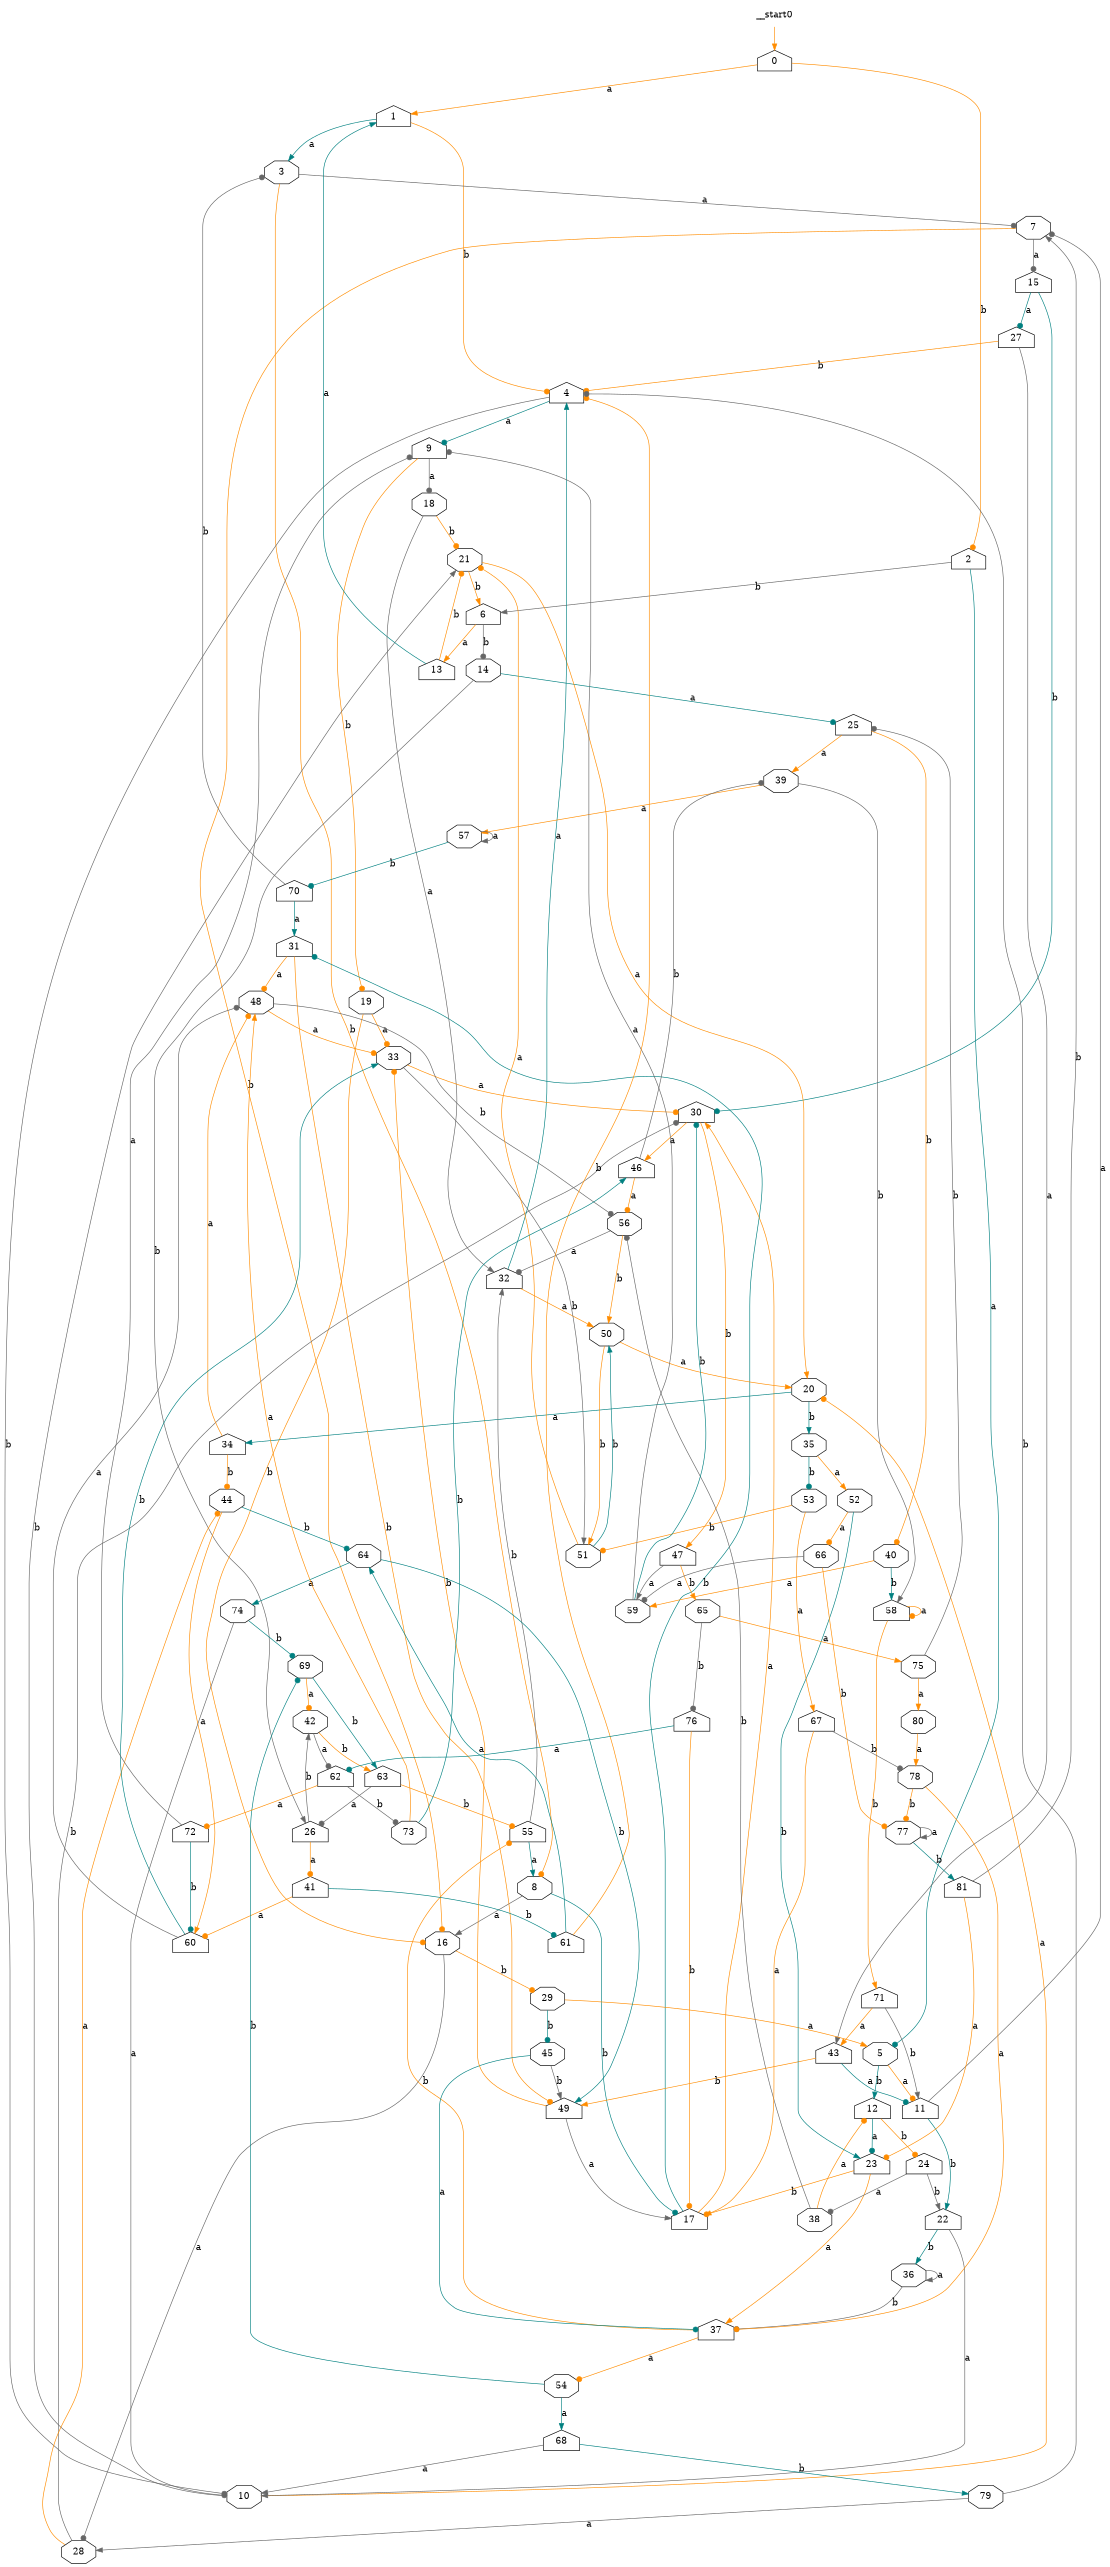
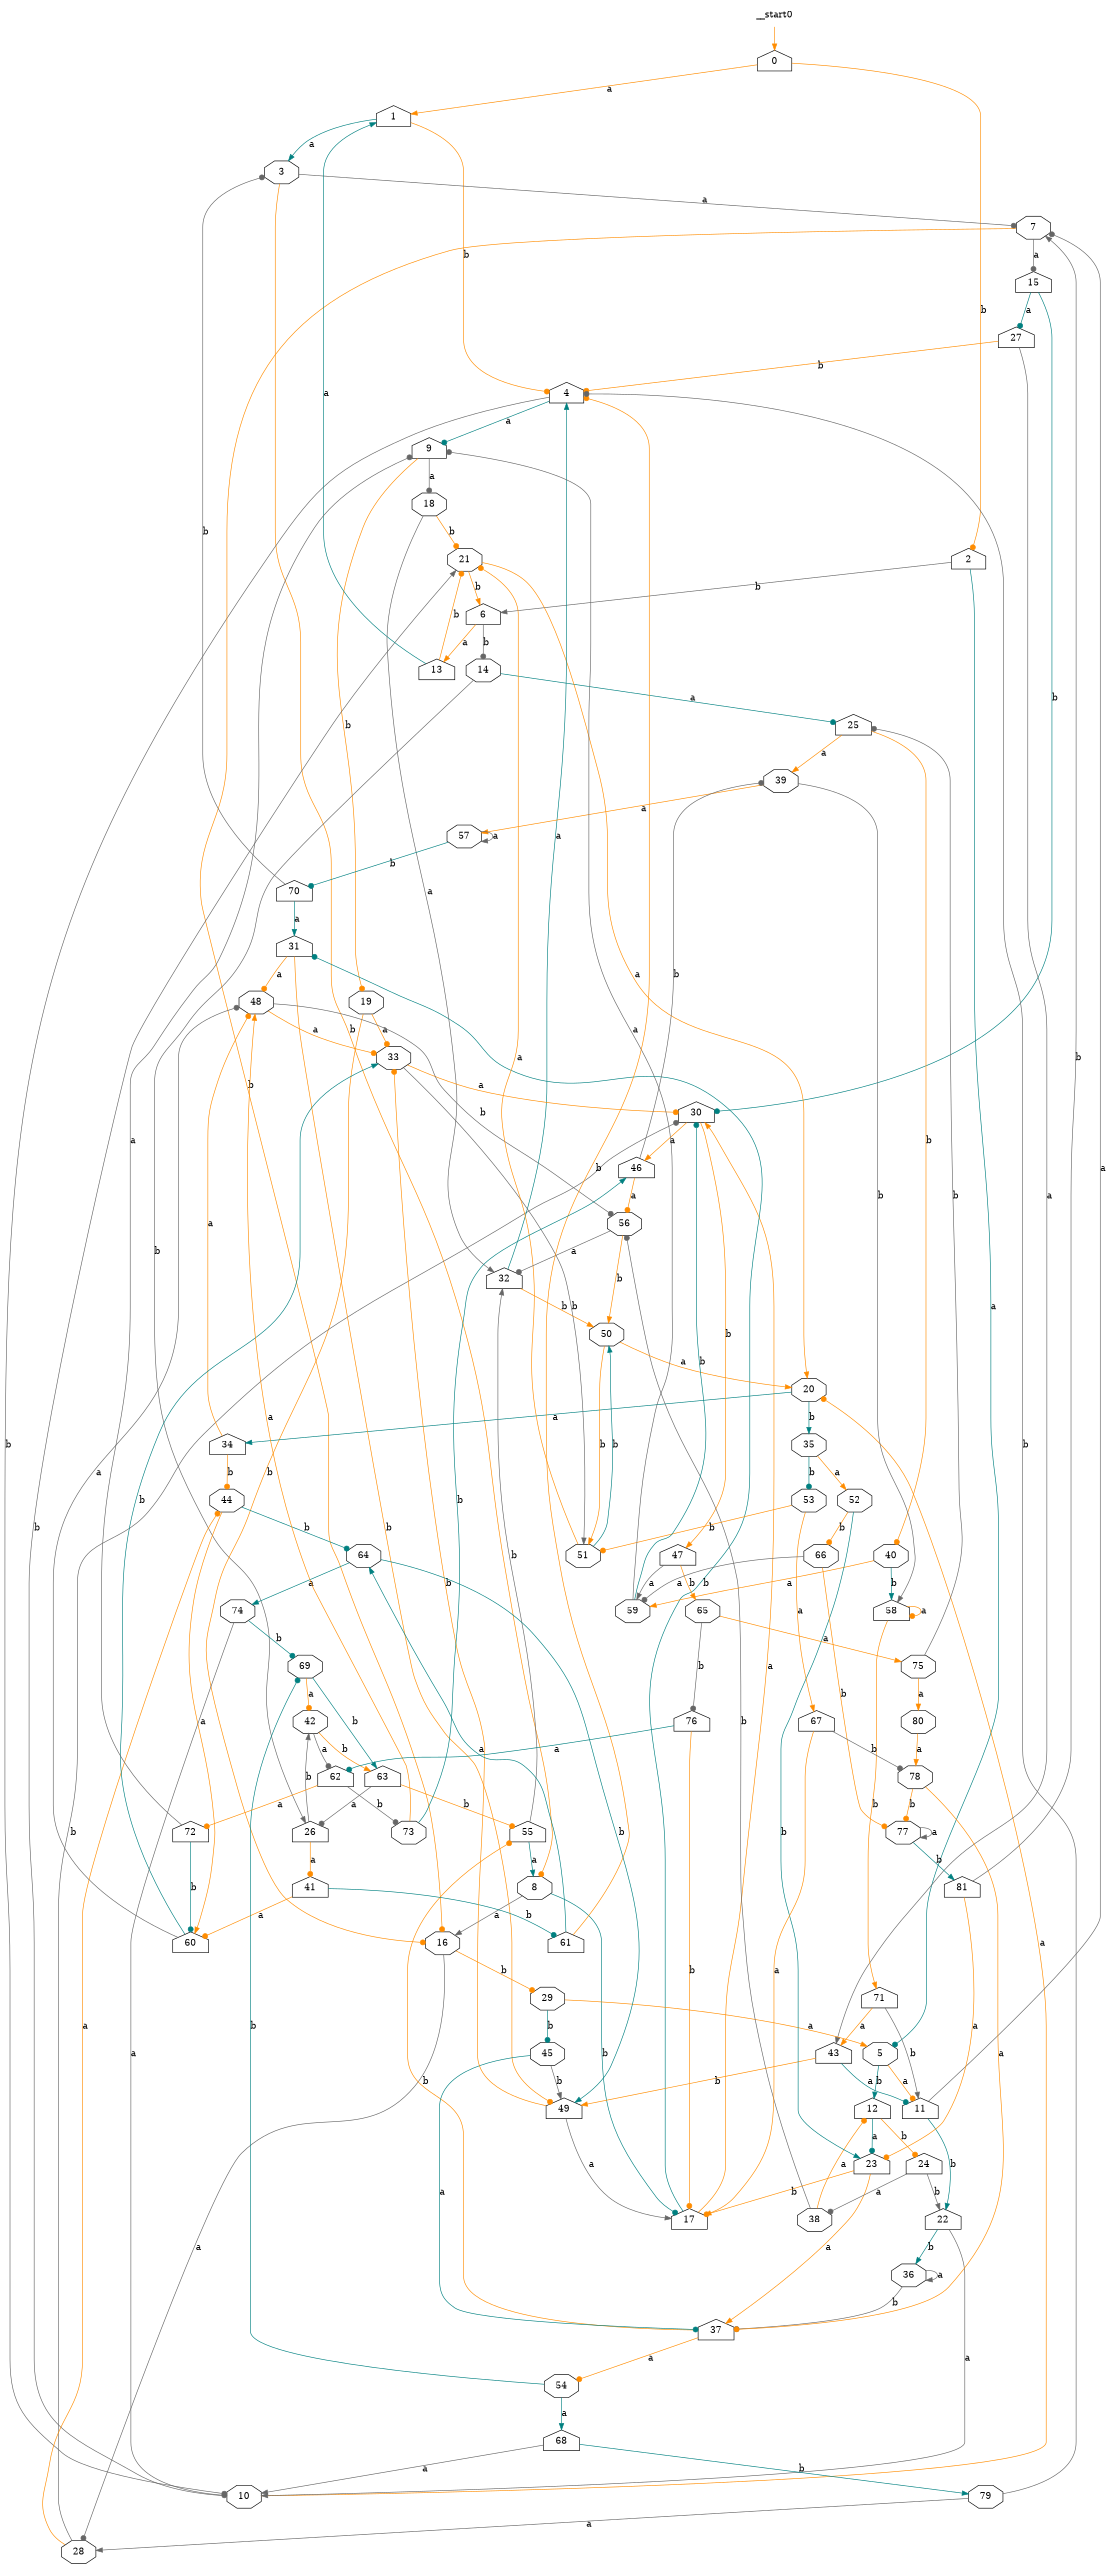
(565, 1307) -> (565, 1307)
(842, 1528) -> (842, 1528)
